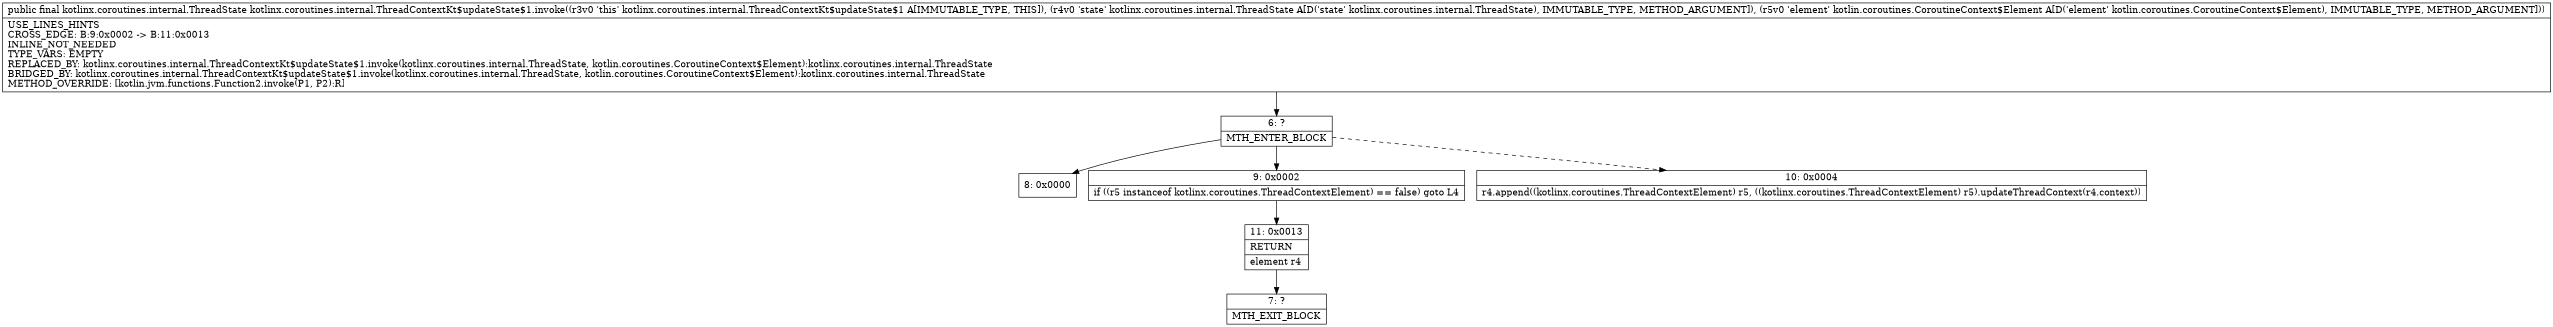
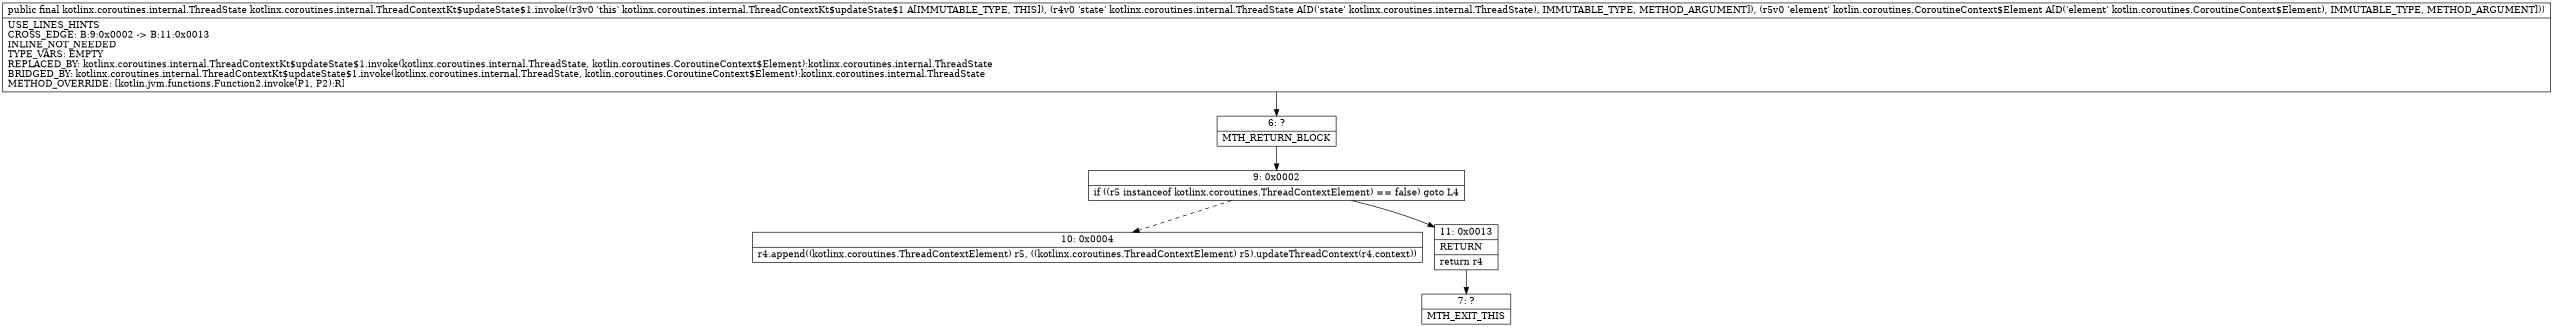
(1277, 138) -> (1277, 138)
(1496, 154) -> (1185, 215)
(1048, 185) -> none
(1276, 262) -> (1462, 262)
(1277, 316) -> (1466, 316)
